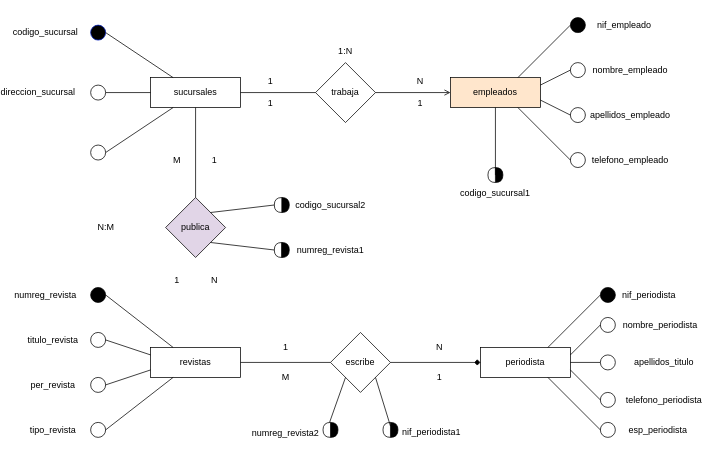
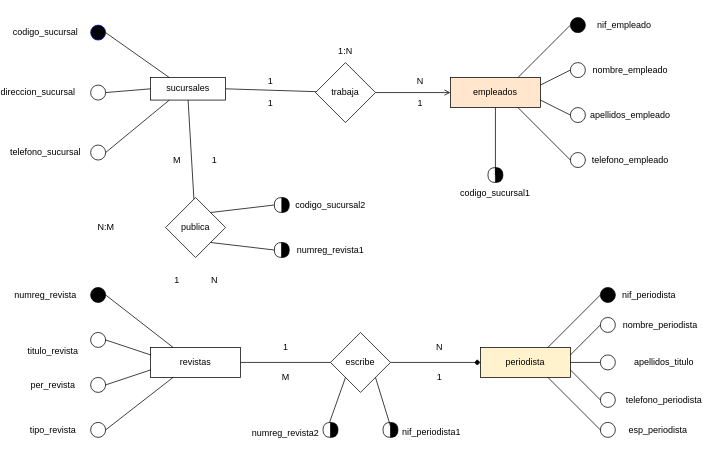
(195, 93) -> (188, 89)
none -> (45, 153)
(195, 228) -> (195, 228)
(53, 340) -> (53, 351)
(525, 363) -> (525, 363)
